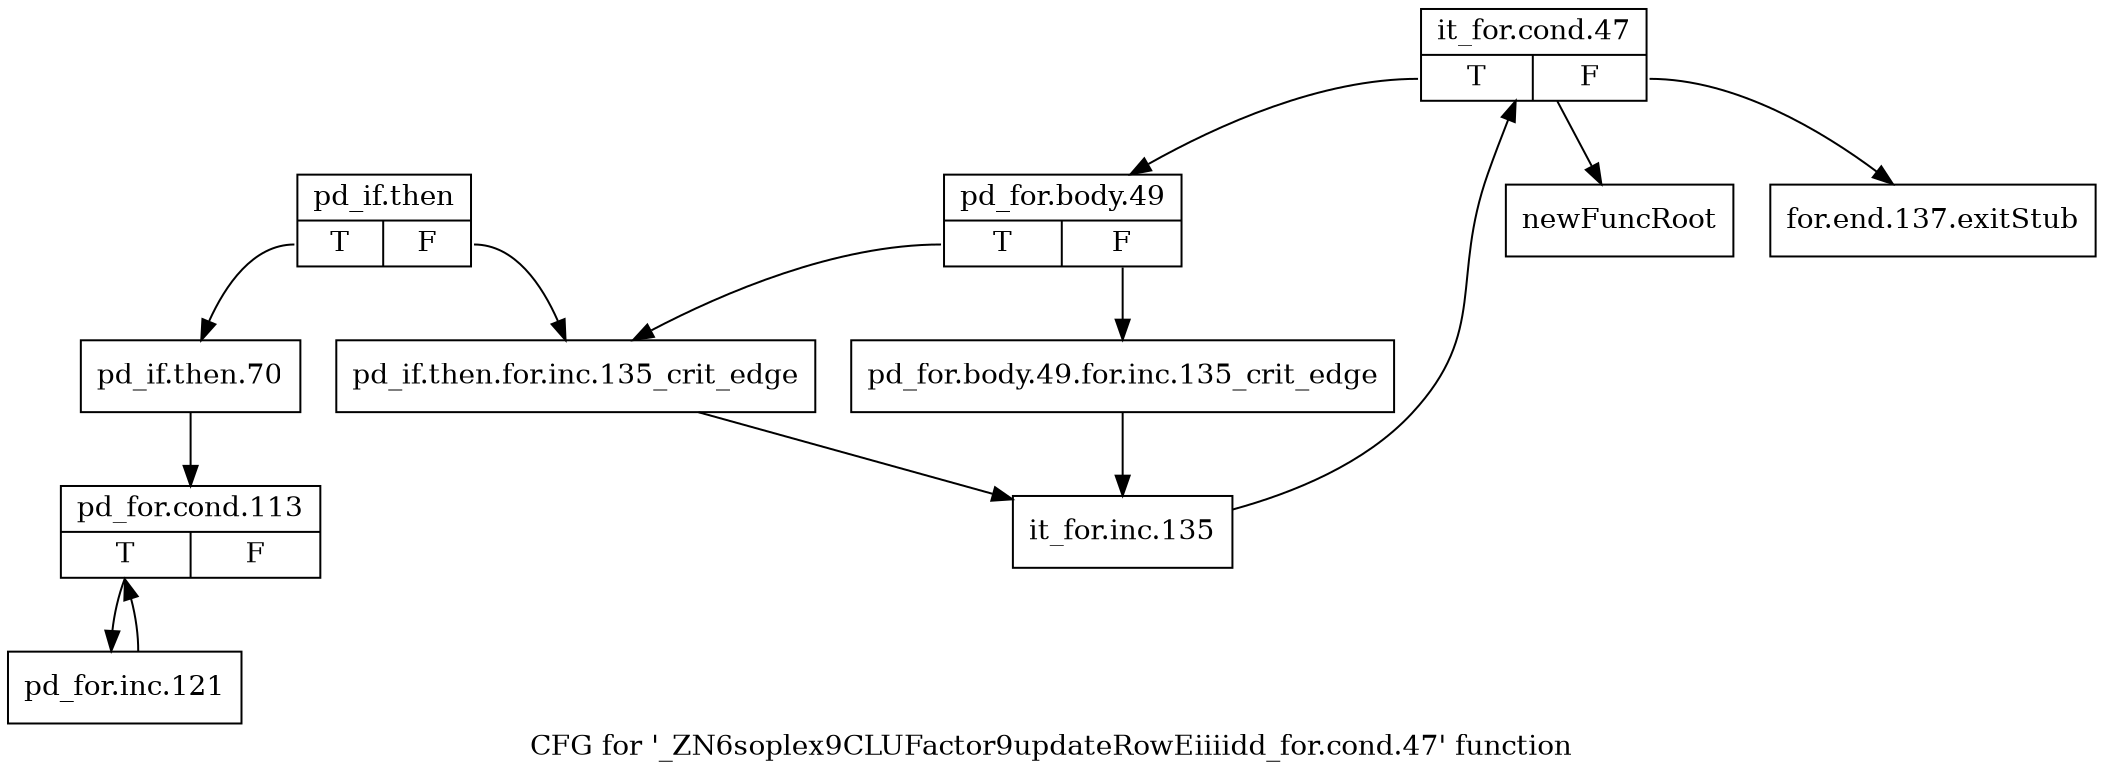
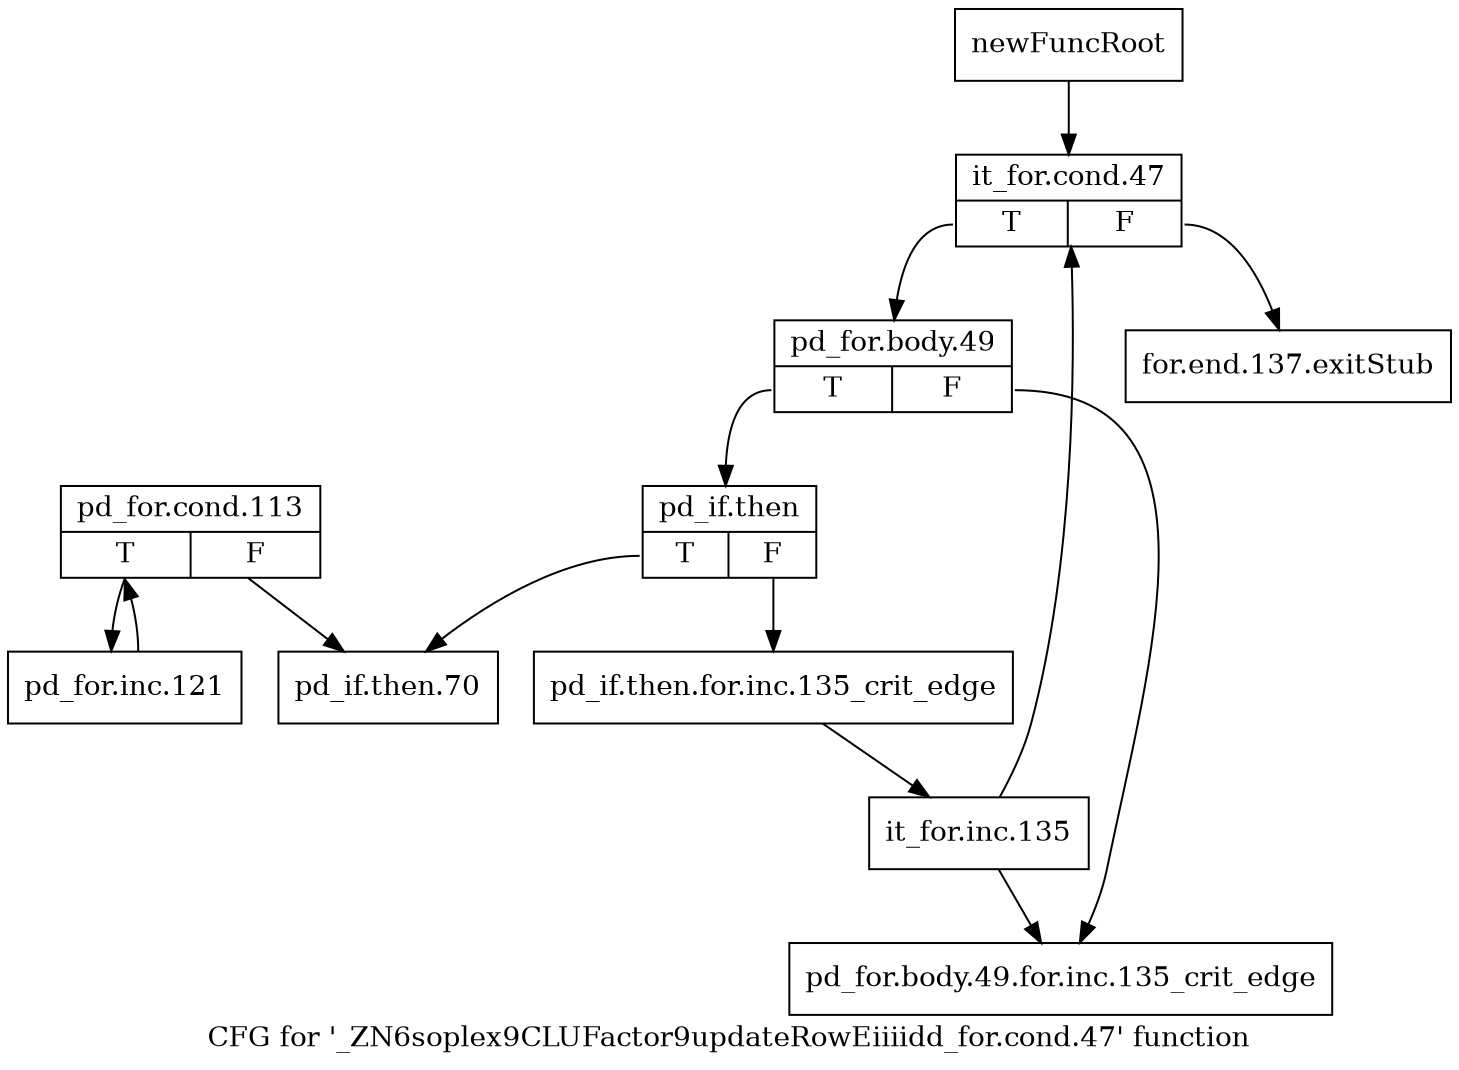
(1574, 133) -> (1069, 108)
(792, 271) -> (735, 418)
(191, 439) -> (288, 609)
(1123, 444) -> (1015, 897)
